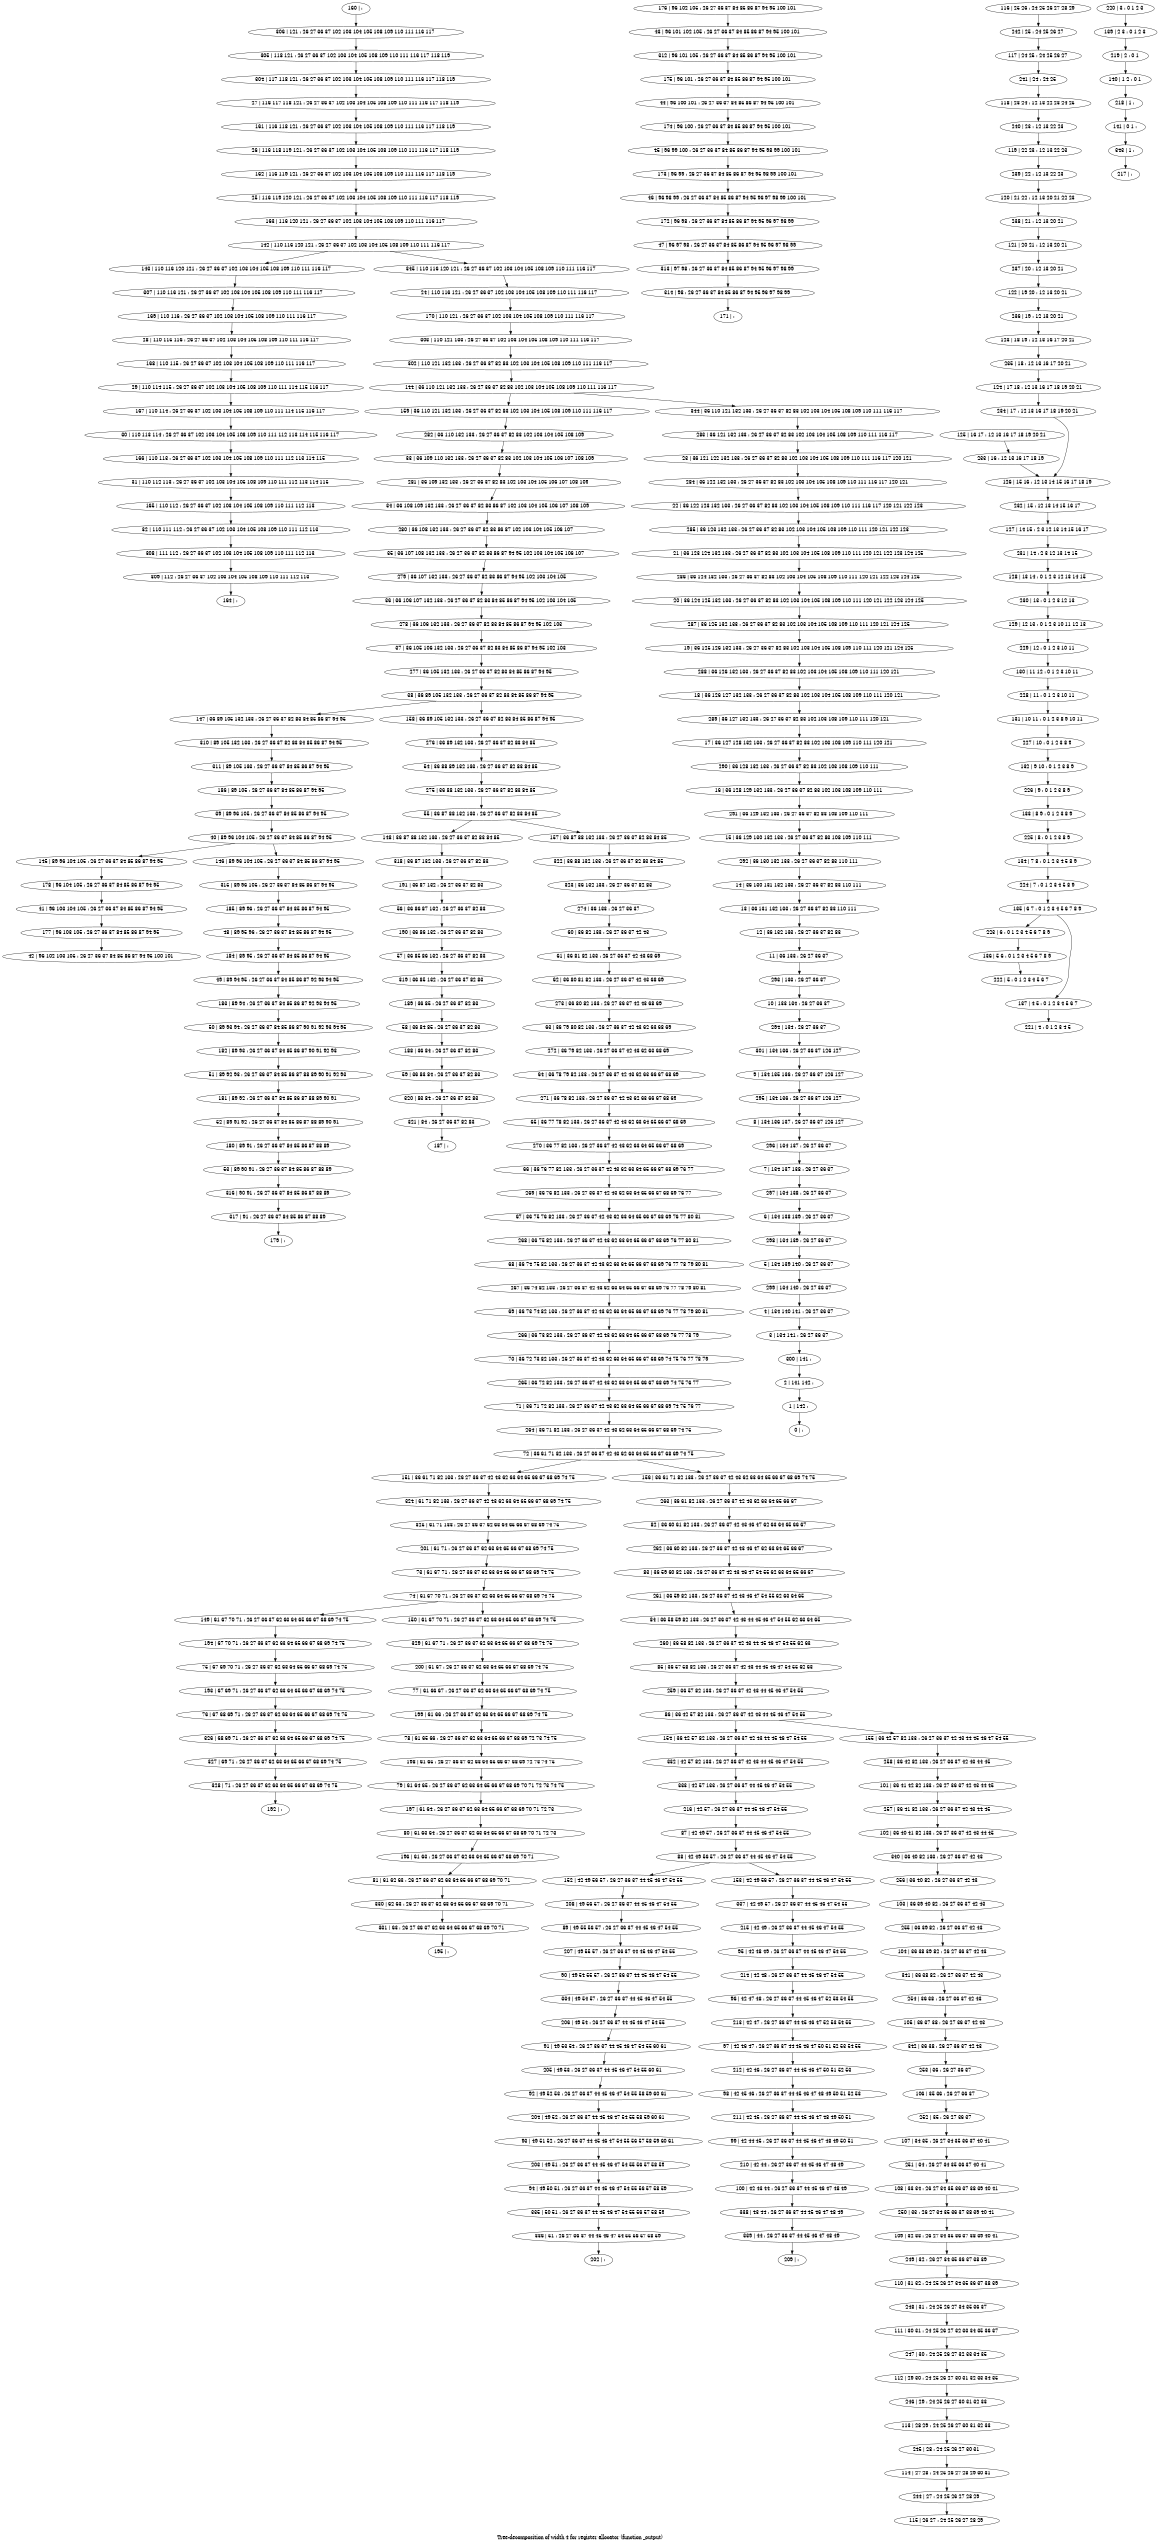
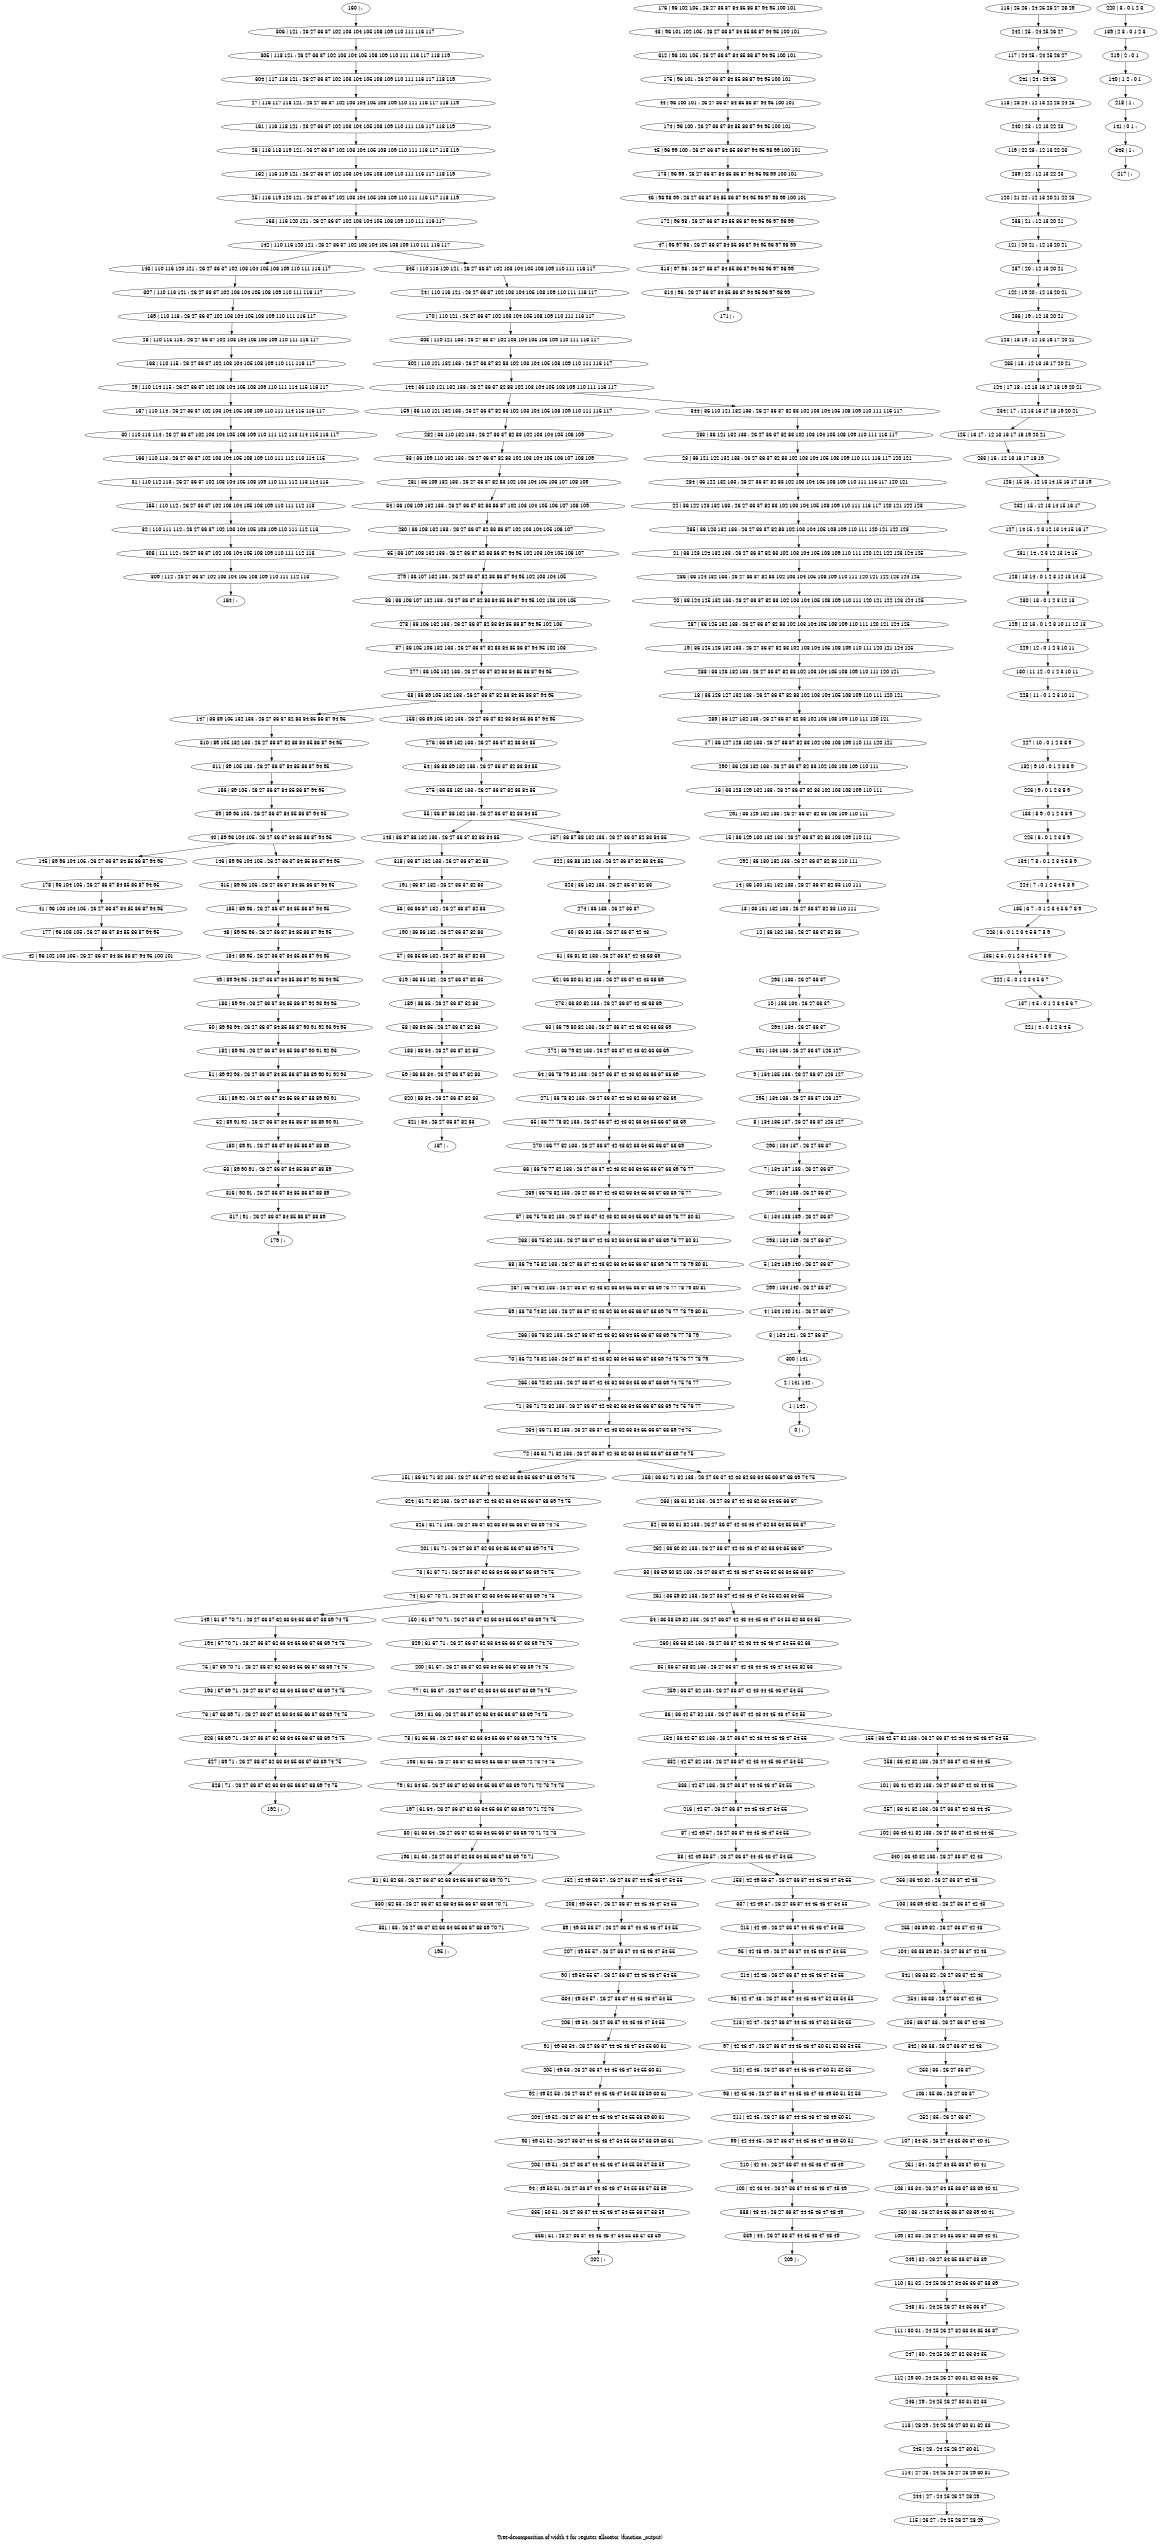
(1068, 444) -> (1022, 422)
(1048, 720) -> none
(1070, 954) -> (1034, 991)
(799, 957) -> none
none -> (939, 1891)
none -> (947, 2294)
